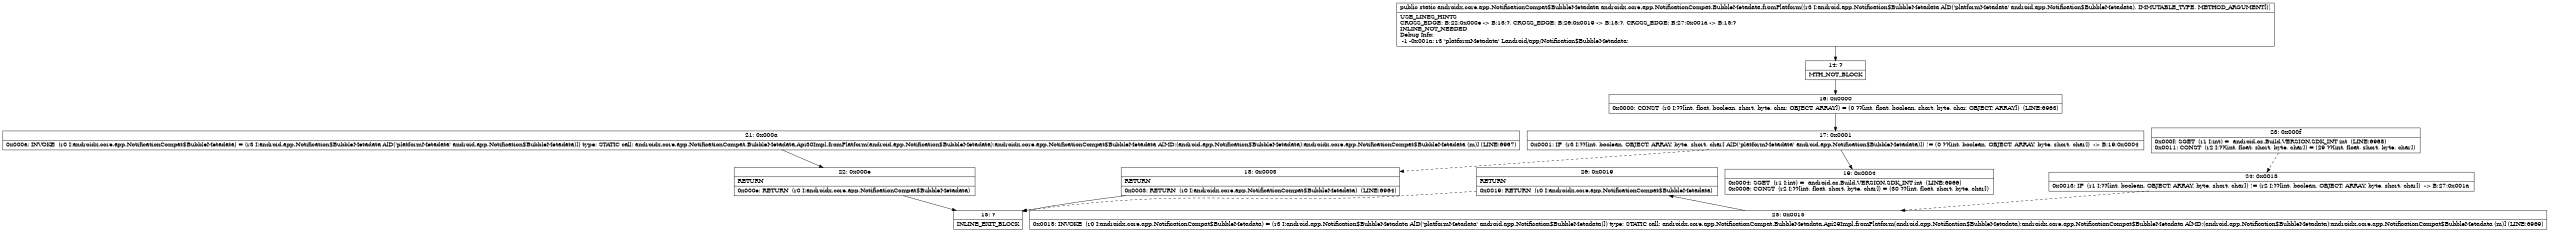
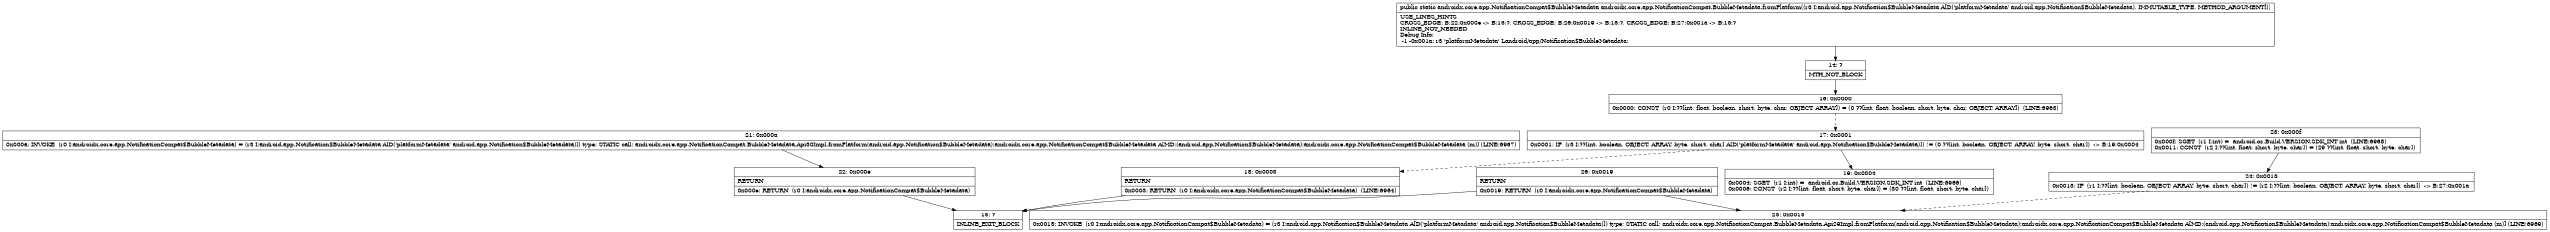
(1836, 120) -> (1836, 120)
(2274, 161) -> (2274, 161)
(1251, 198) -> (1251, 198)
(1709, 203) -> (1700, 203)
